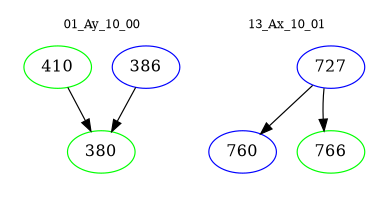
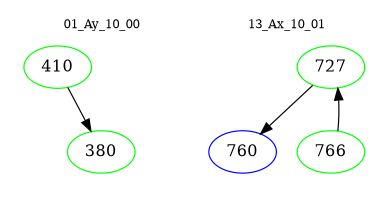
(146, 67) -> none
(331, 67) -> (331, 67)
(323, 104) -> (339, 116)
